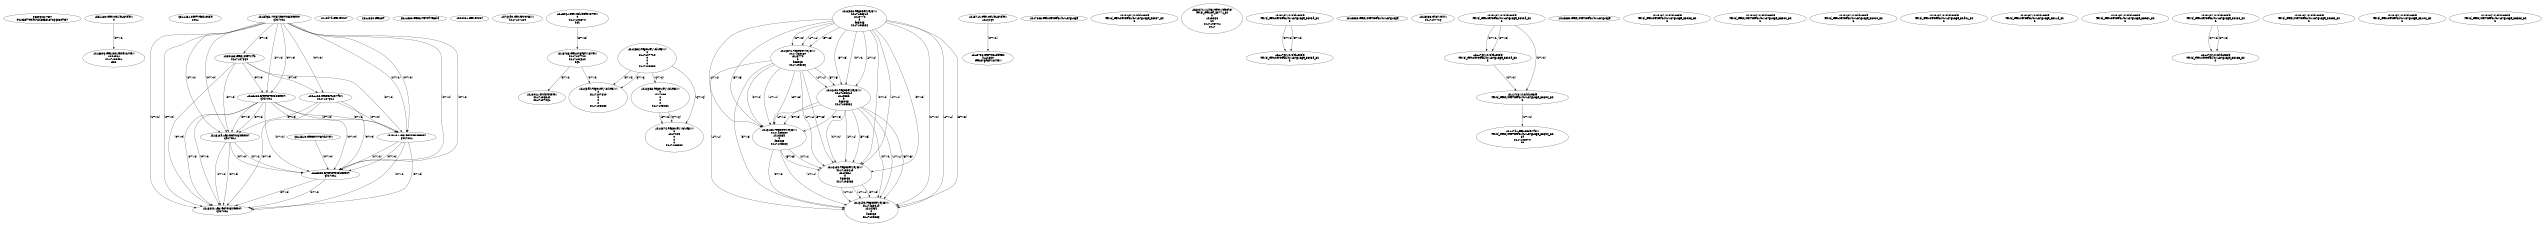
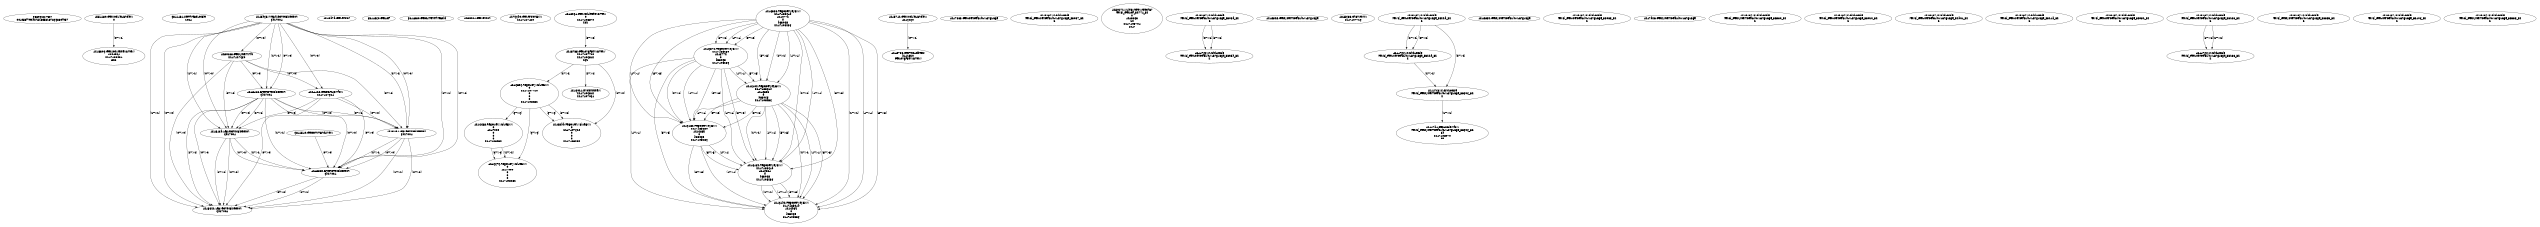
none -> (1670, 19)
none -> (561, 72)
